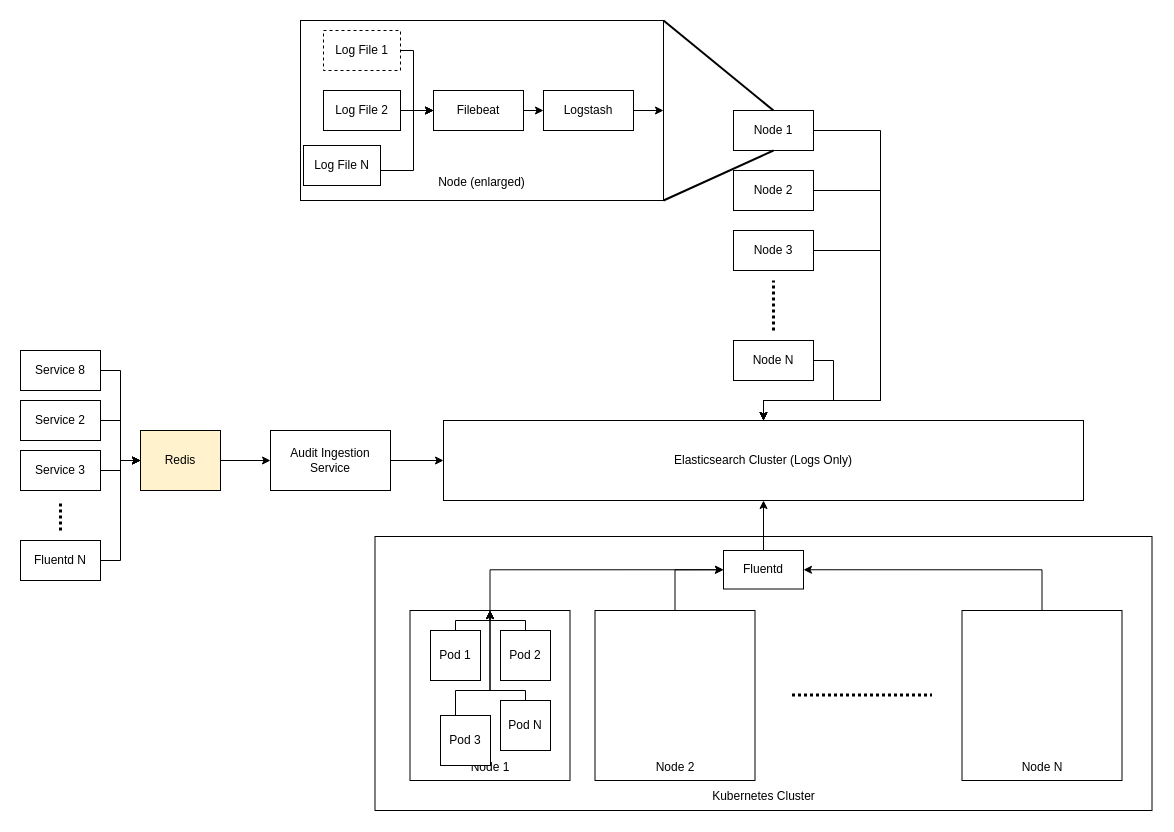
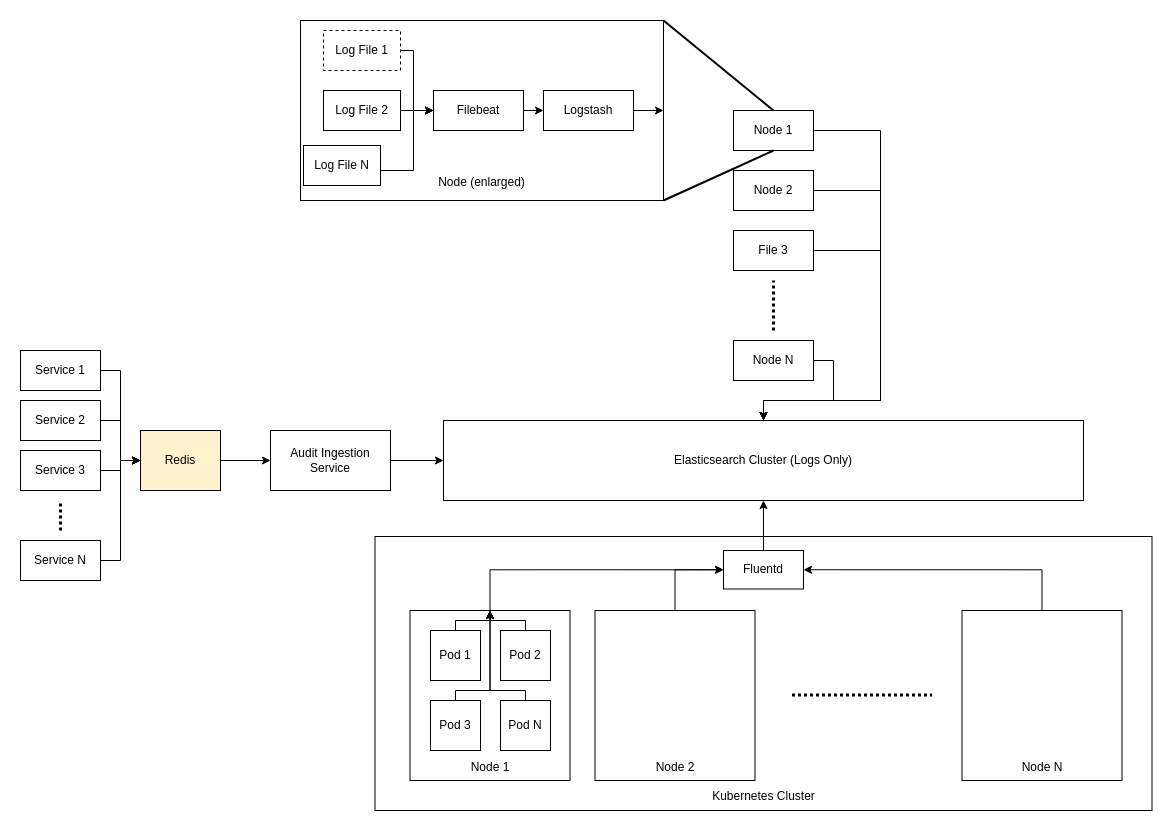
(774, 251) -> (774, 251)
(61, 371) -> (61, 371)
(61, 561) -> (61, 561)
(466, 741) -> (456, 726)
